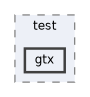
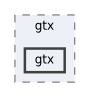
(45, 27) -> (45, 27)
